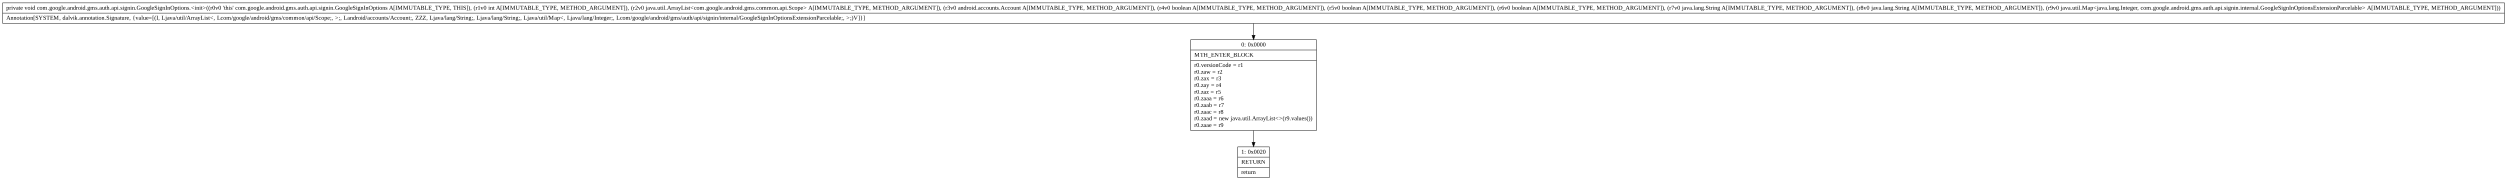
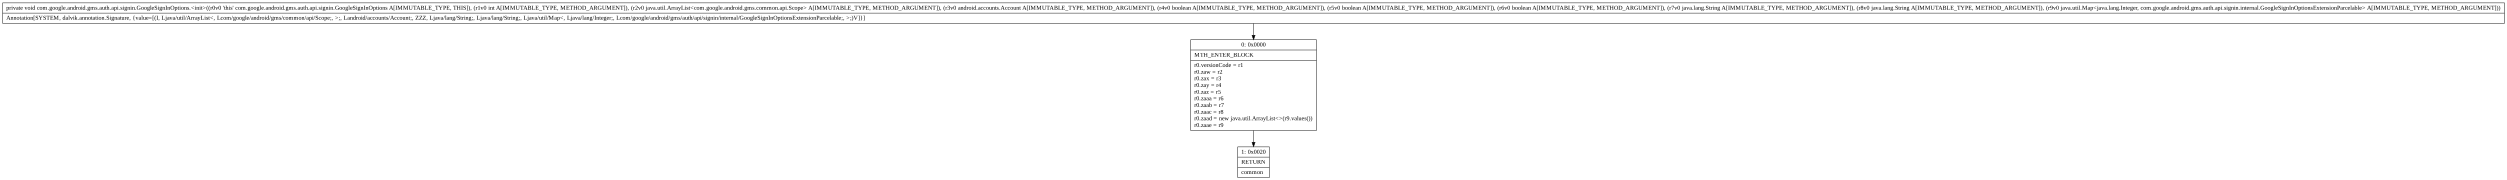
(1249, 172) -> (1252, 172)
